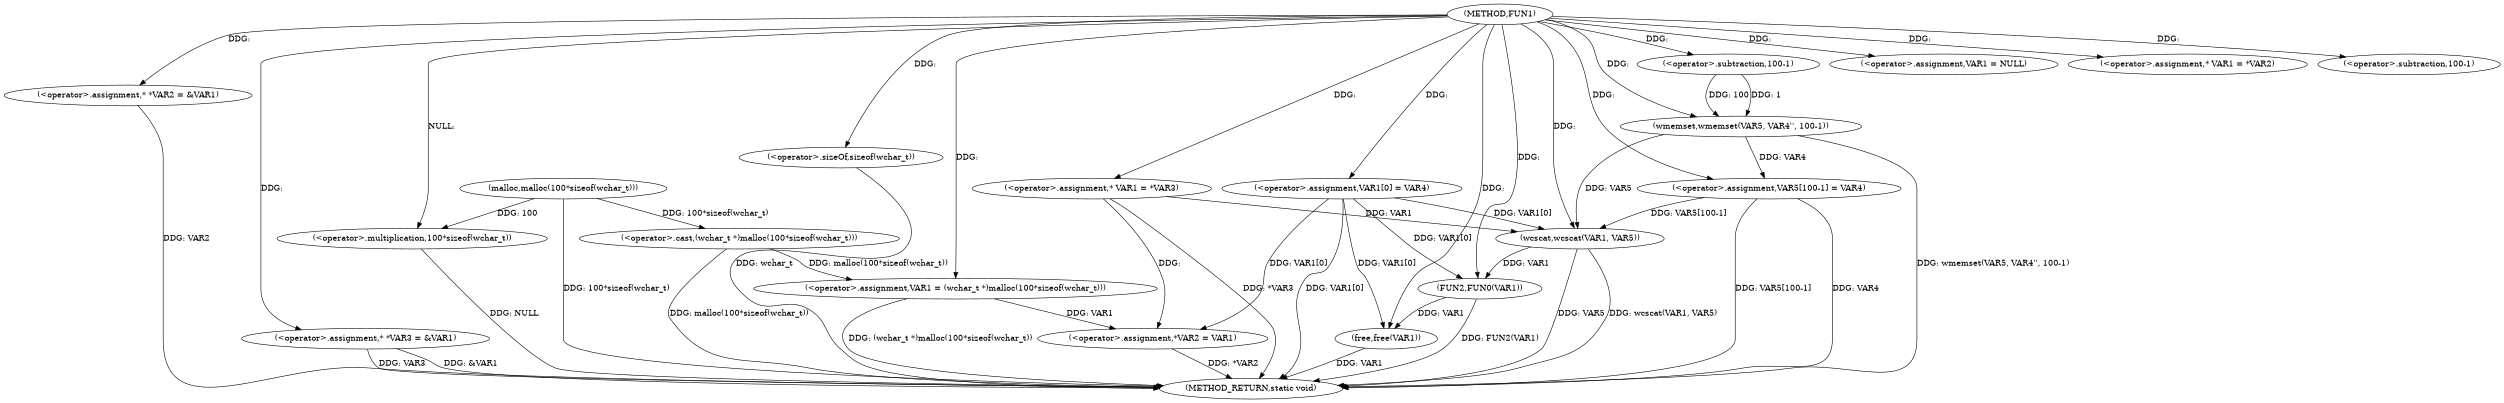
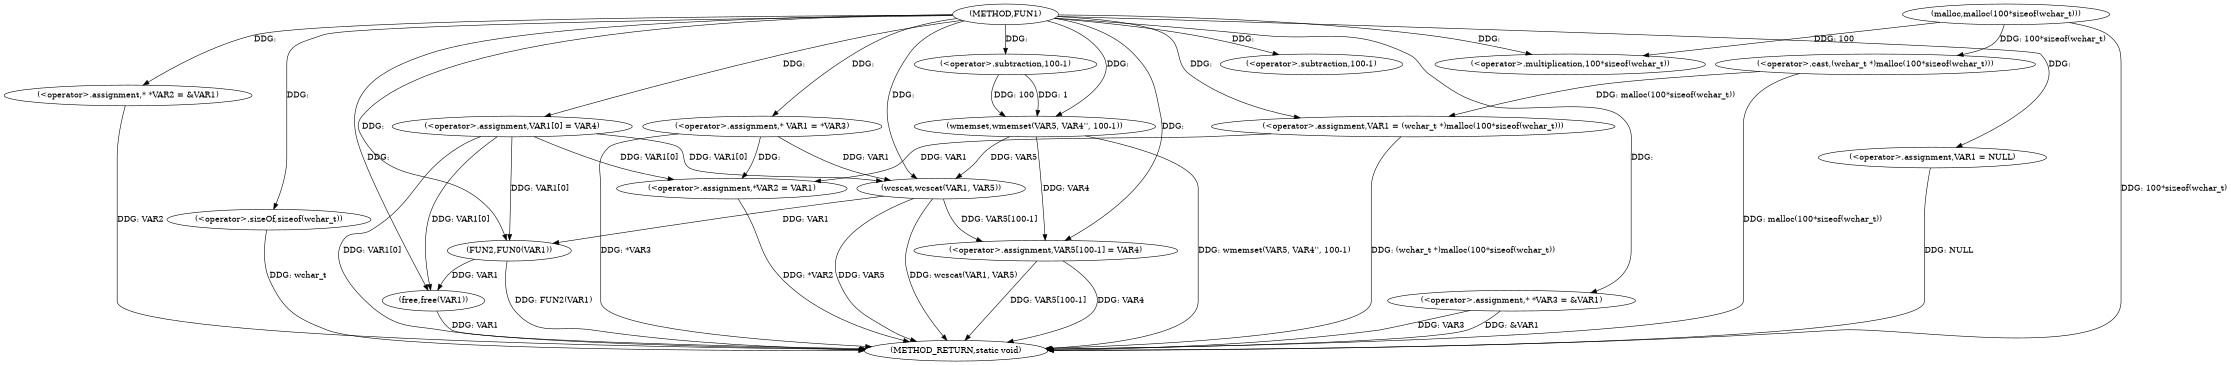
(2188, 64) -> none
(443, 126) -> (1491, 39)
(1654, 208) -> (955, 224)
(648, 376) -> (1810, 328)
